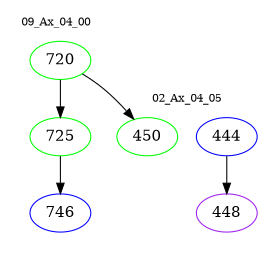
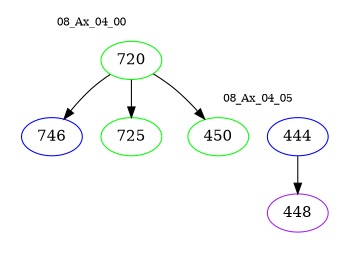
(56, 23) -> (92, 23)
(187, 99) -> (258, 99)
(60, 170) -> (89, 91)
